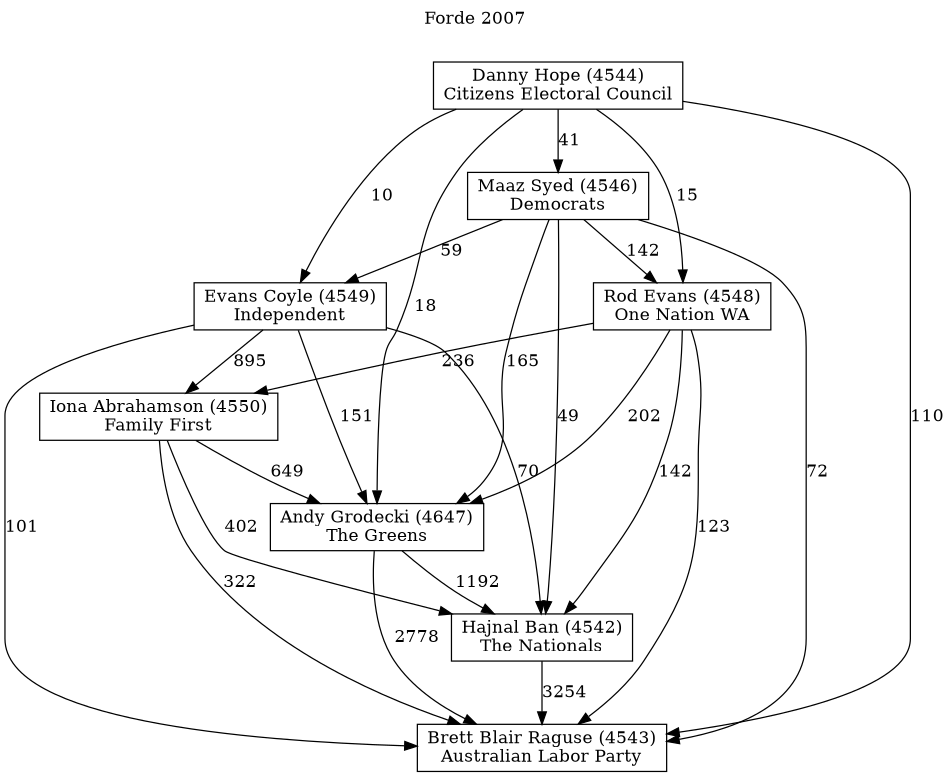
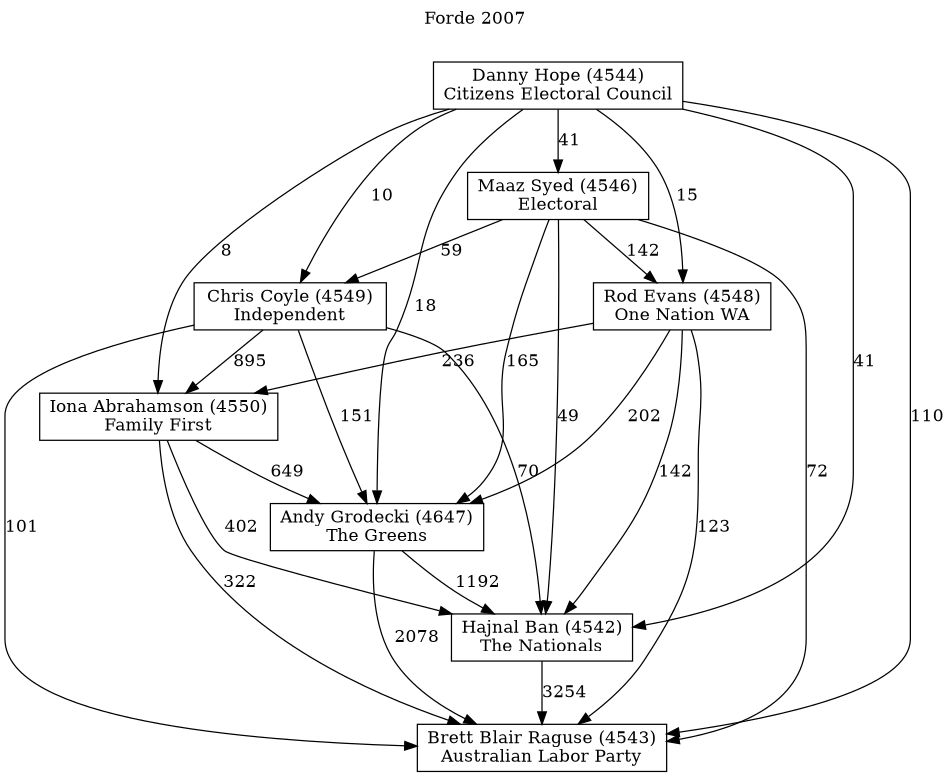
(558, 196) -> (558, 196)
none -> (263, 209)
(290, 306) -> (290, 306)
none -> (853, 374)
(417, 638) -> (417, 638)
